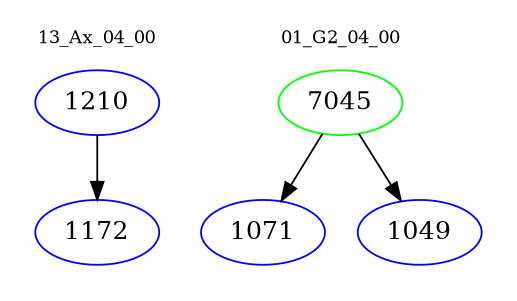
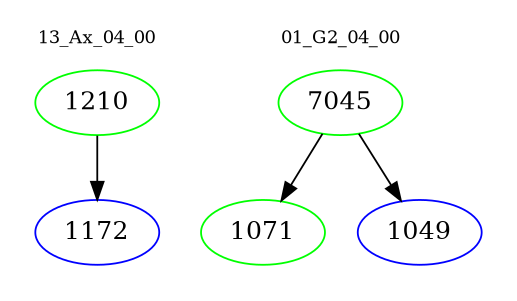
(97, 103) -> (97, 103)
(263, 232) -> (263, 232)
